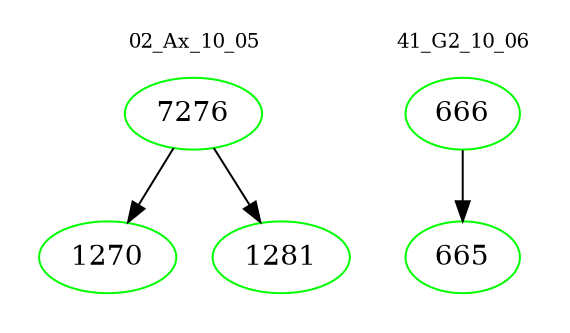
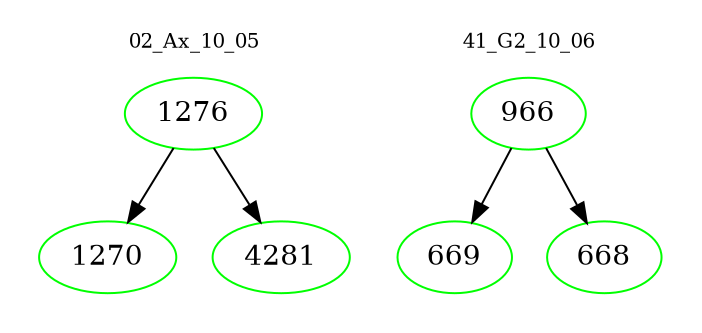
(193, 114) -> (193, 114)
(463, 114) -> (529, 114)
(281, 257) -> (281, 257)
(463, 257) -> (455, 257)
none -> (604, 257)
